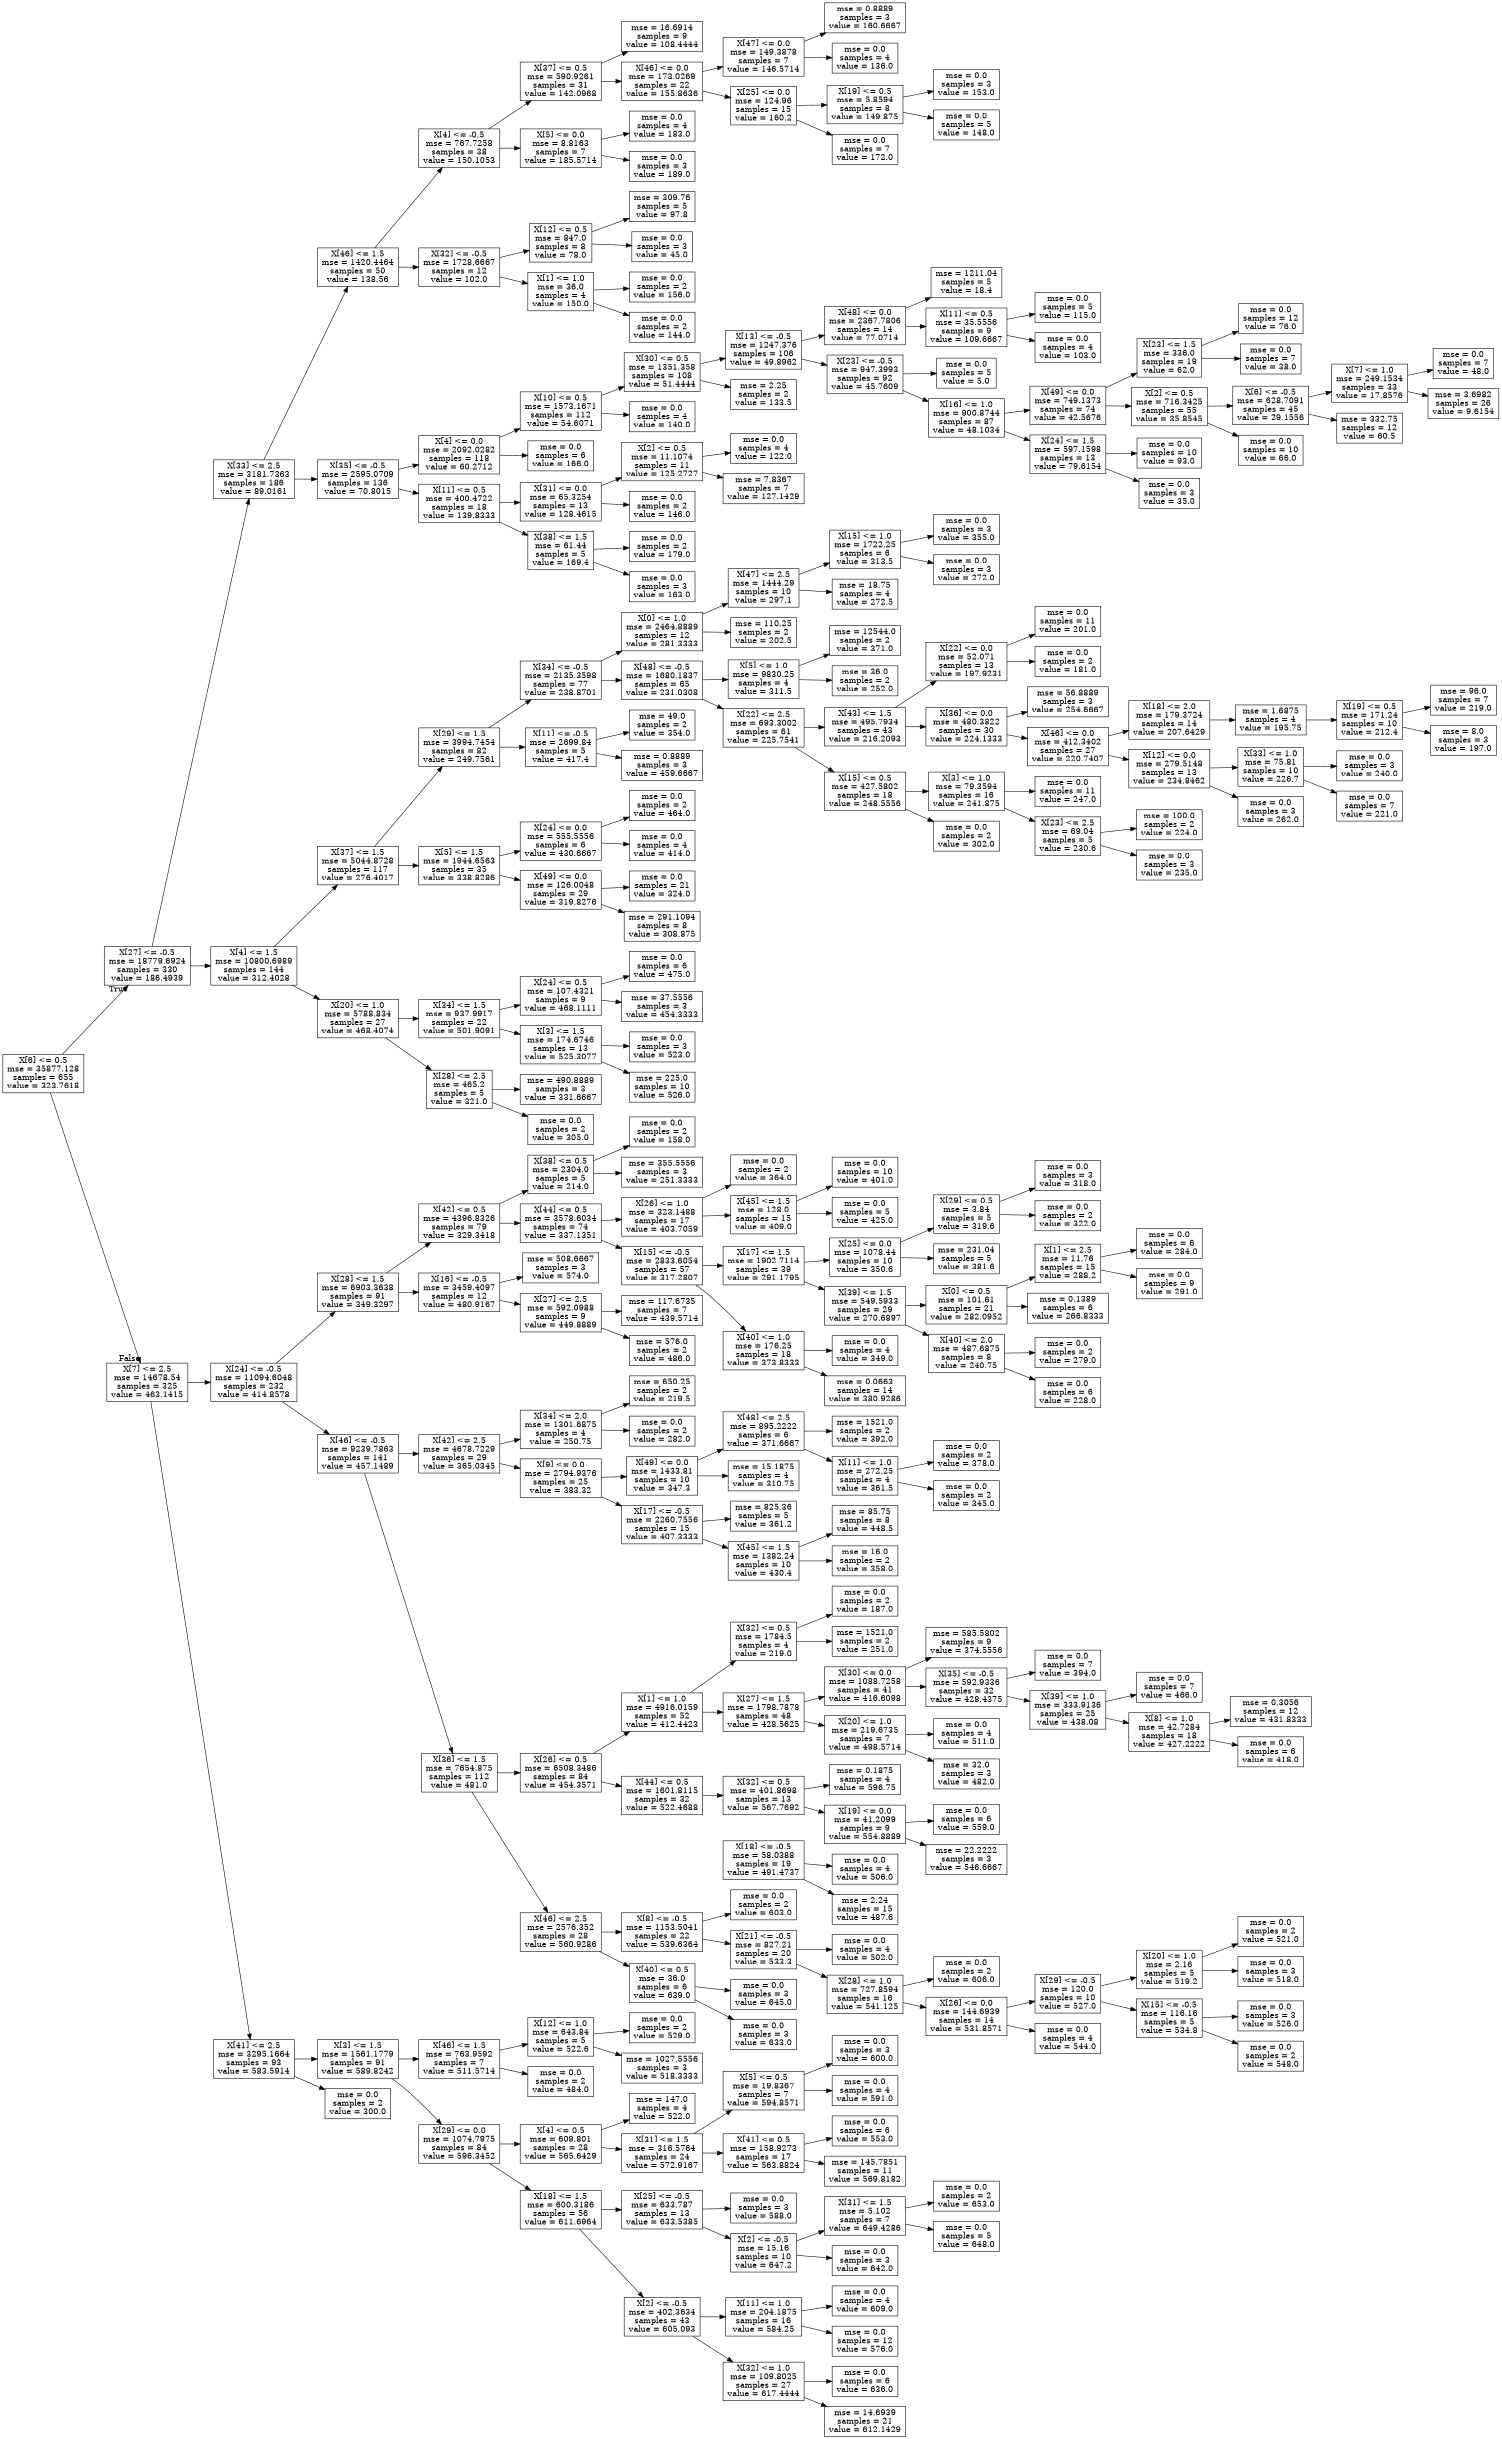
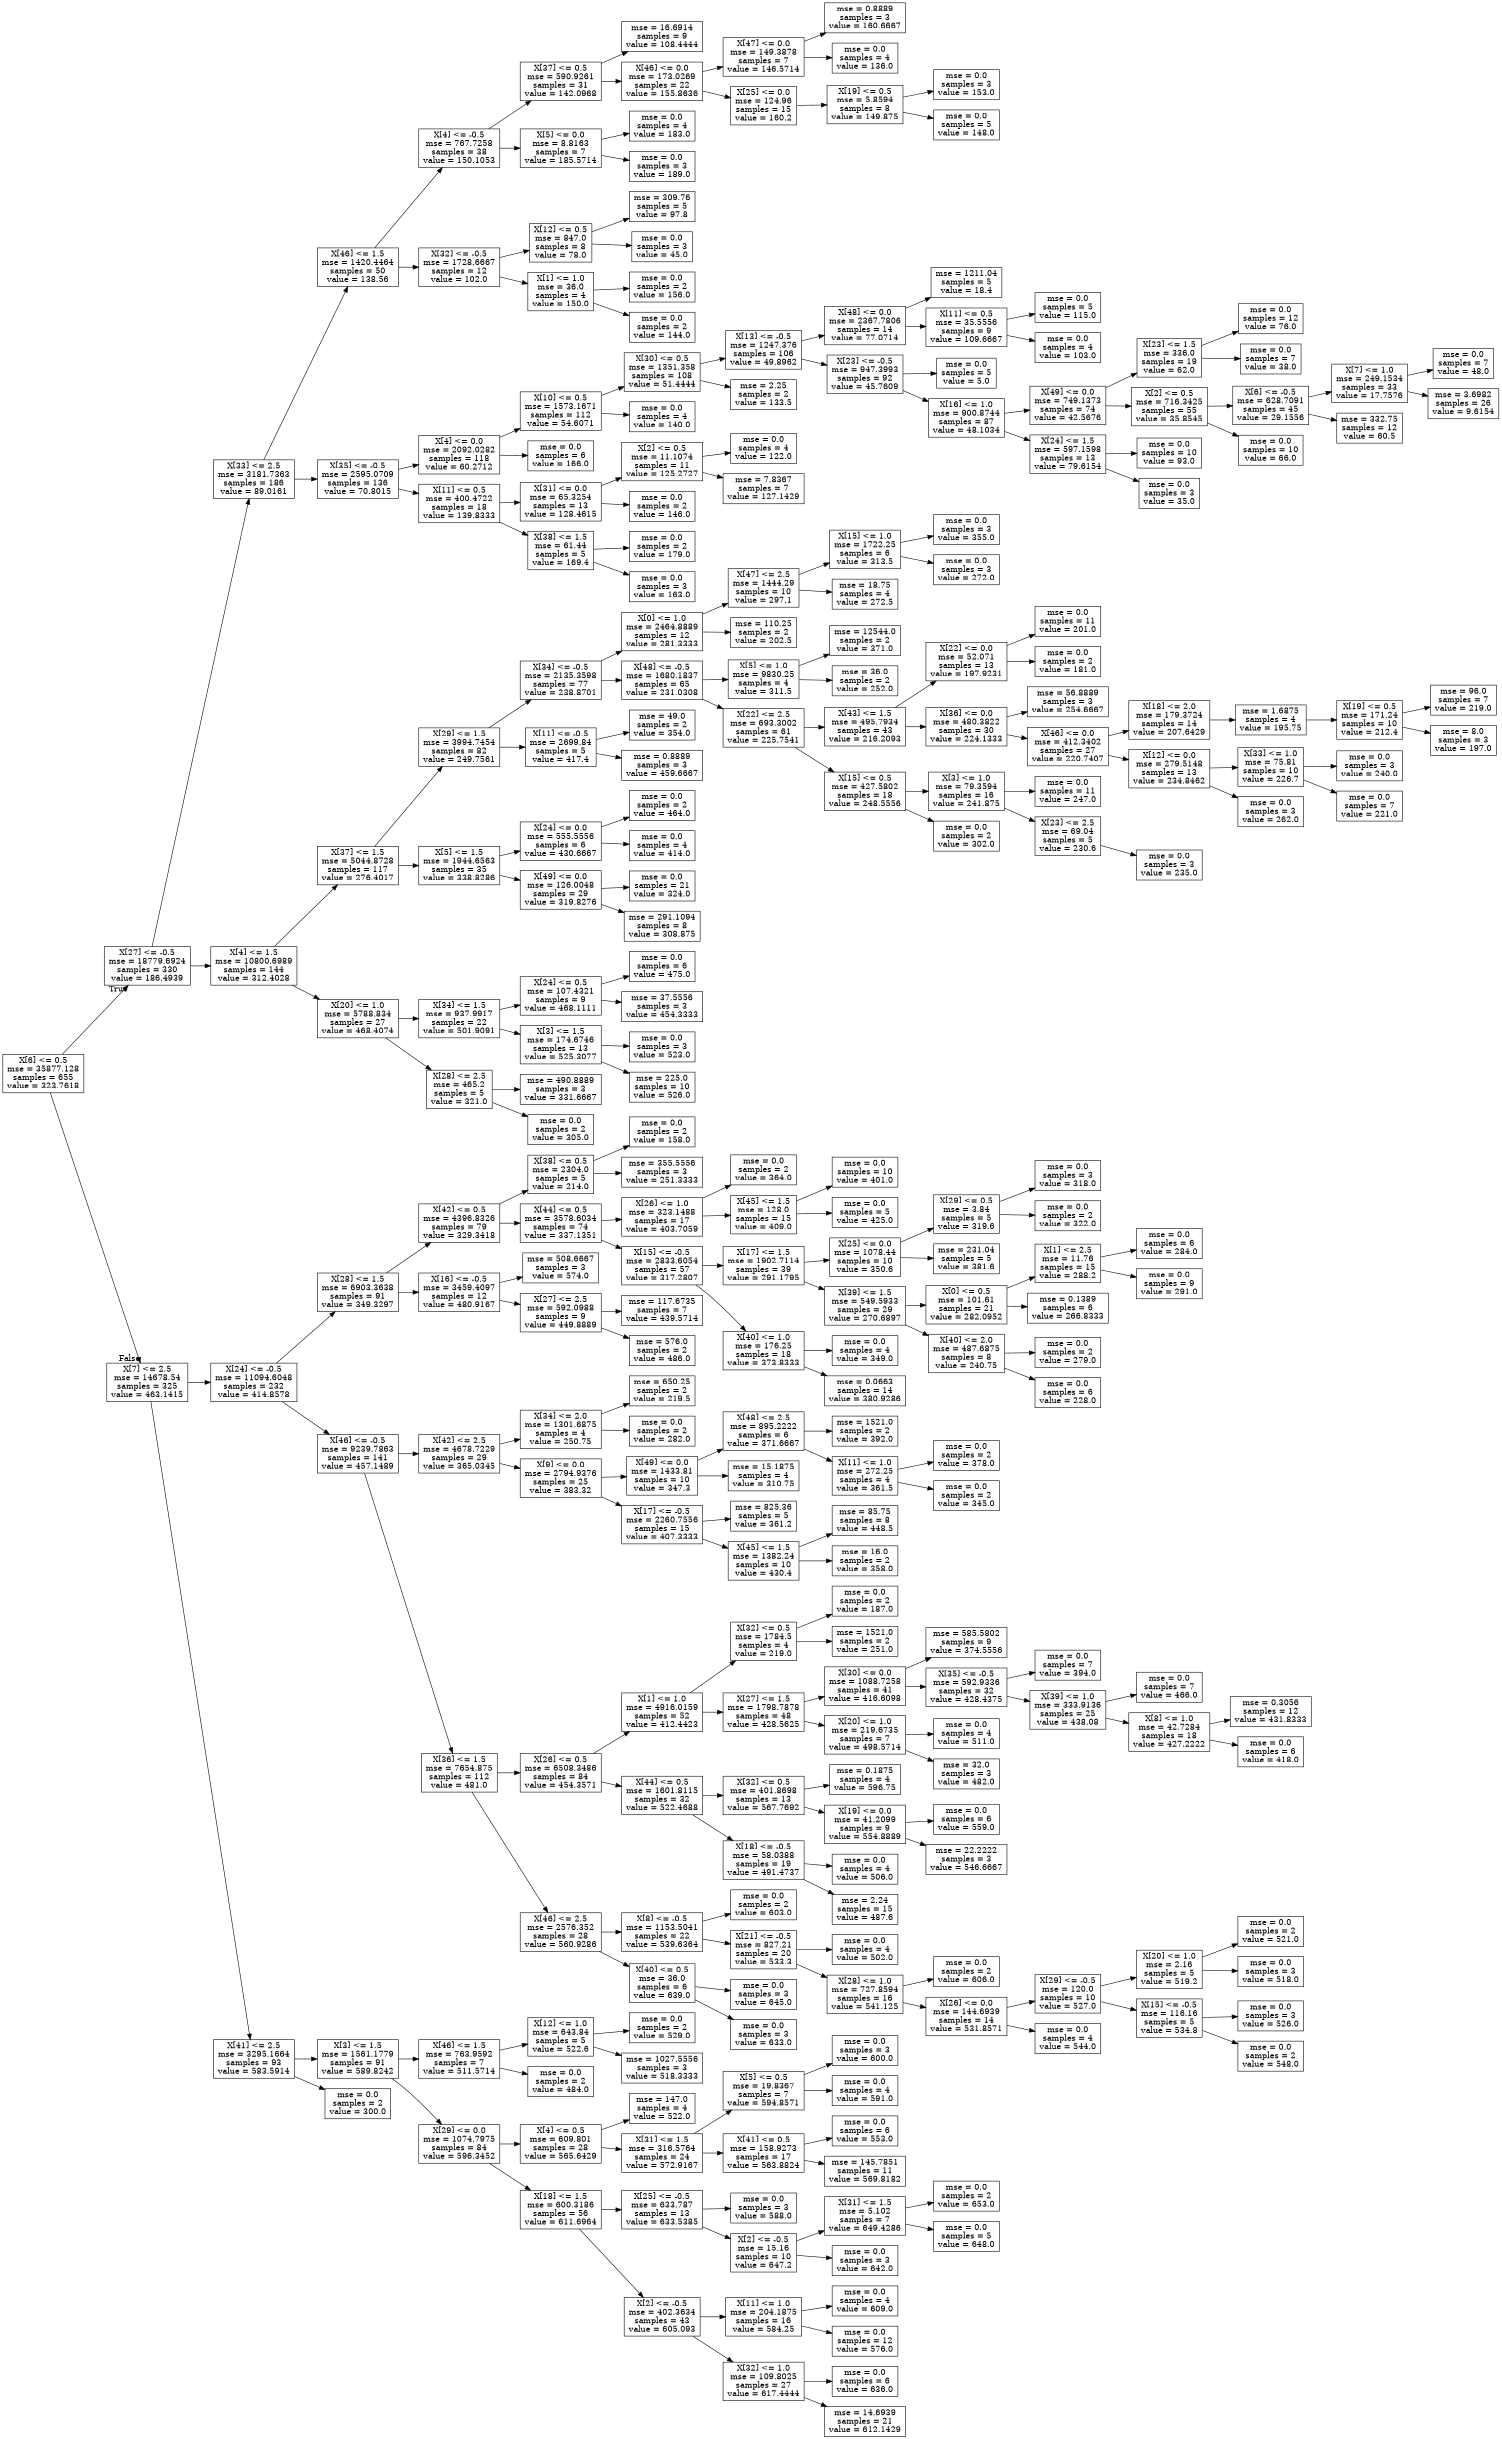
(865, 149) -> none
(1370, 383) -> (1370, 383)
(1169, 825) -> none
none -> (710, 1826)
